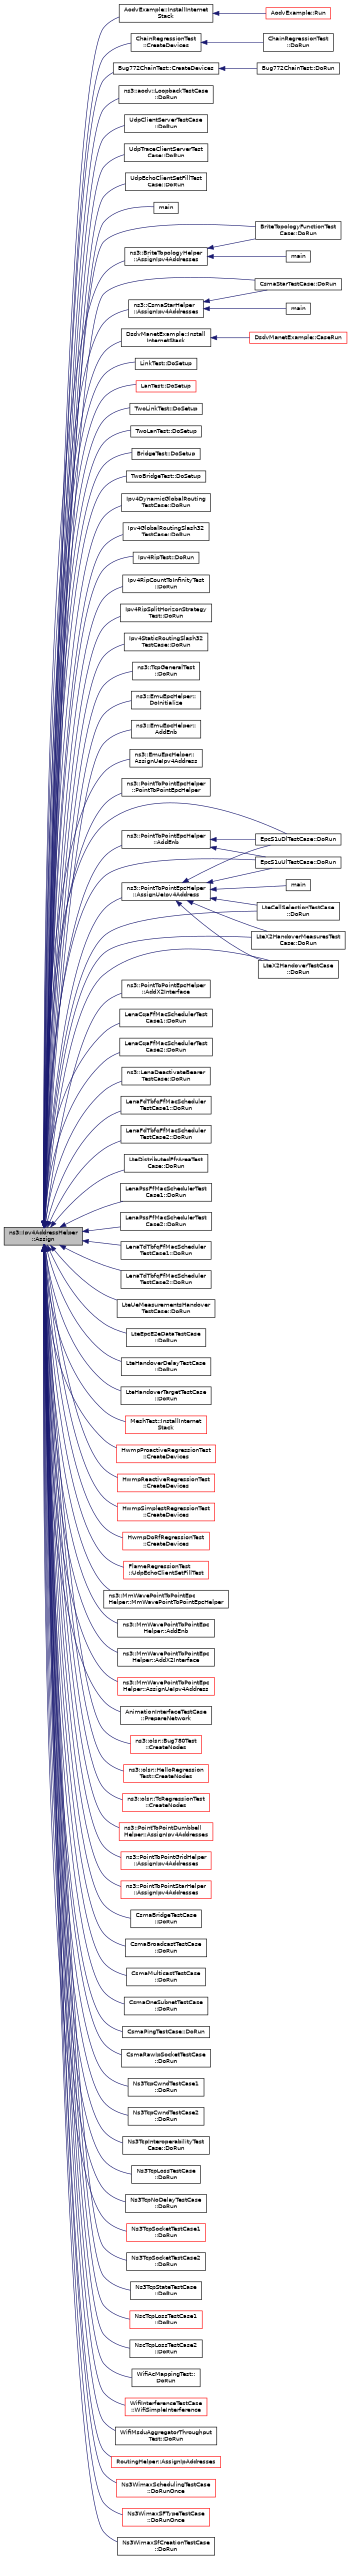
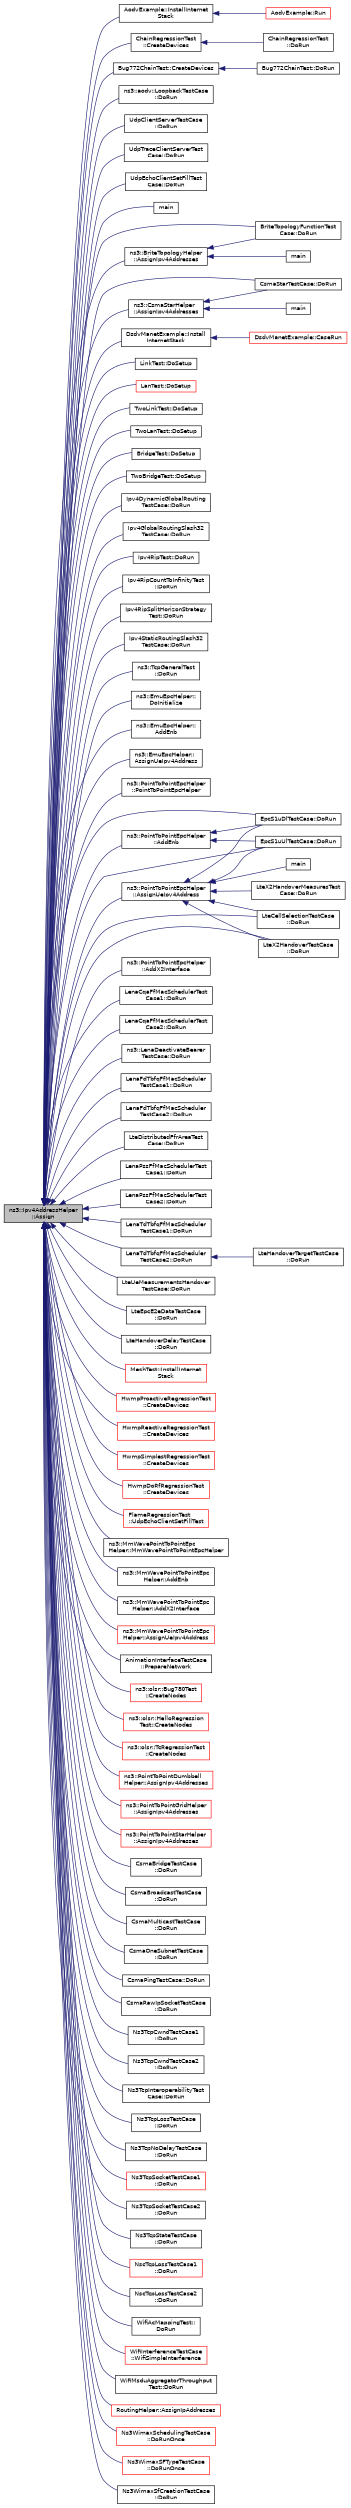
(76, 1010) -> none
(68, 1330) -> (235, 1257)
